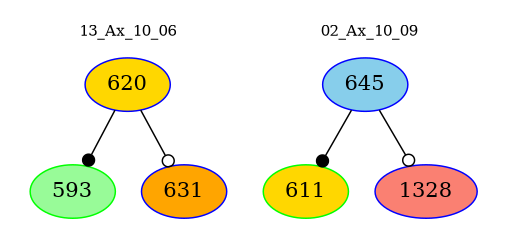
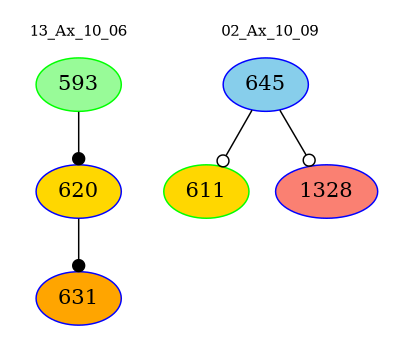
(103, 132) -> (79, 132)
(153, 133) -> (79, 239)
(338, 133) -> (239, 133)
